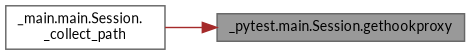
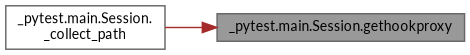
(85, 27) -> (85, 27)
